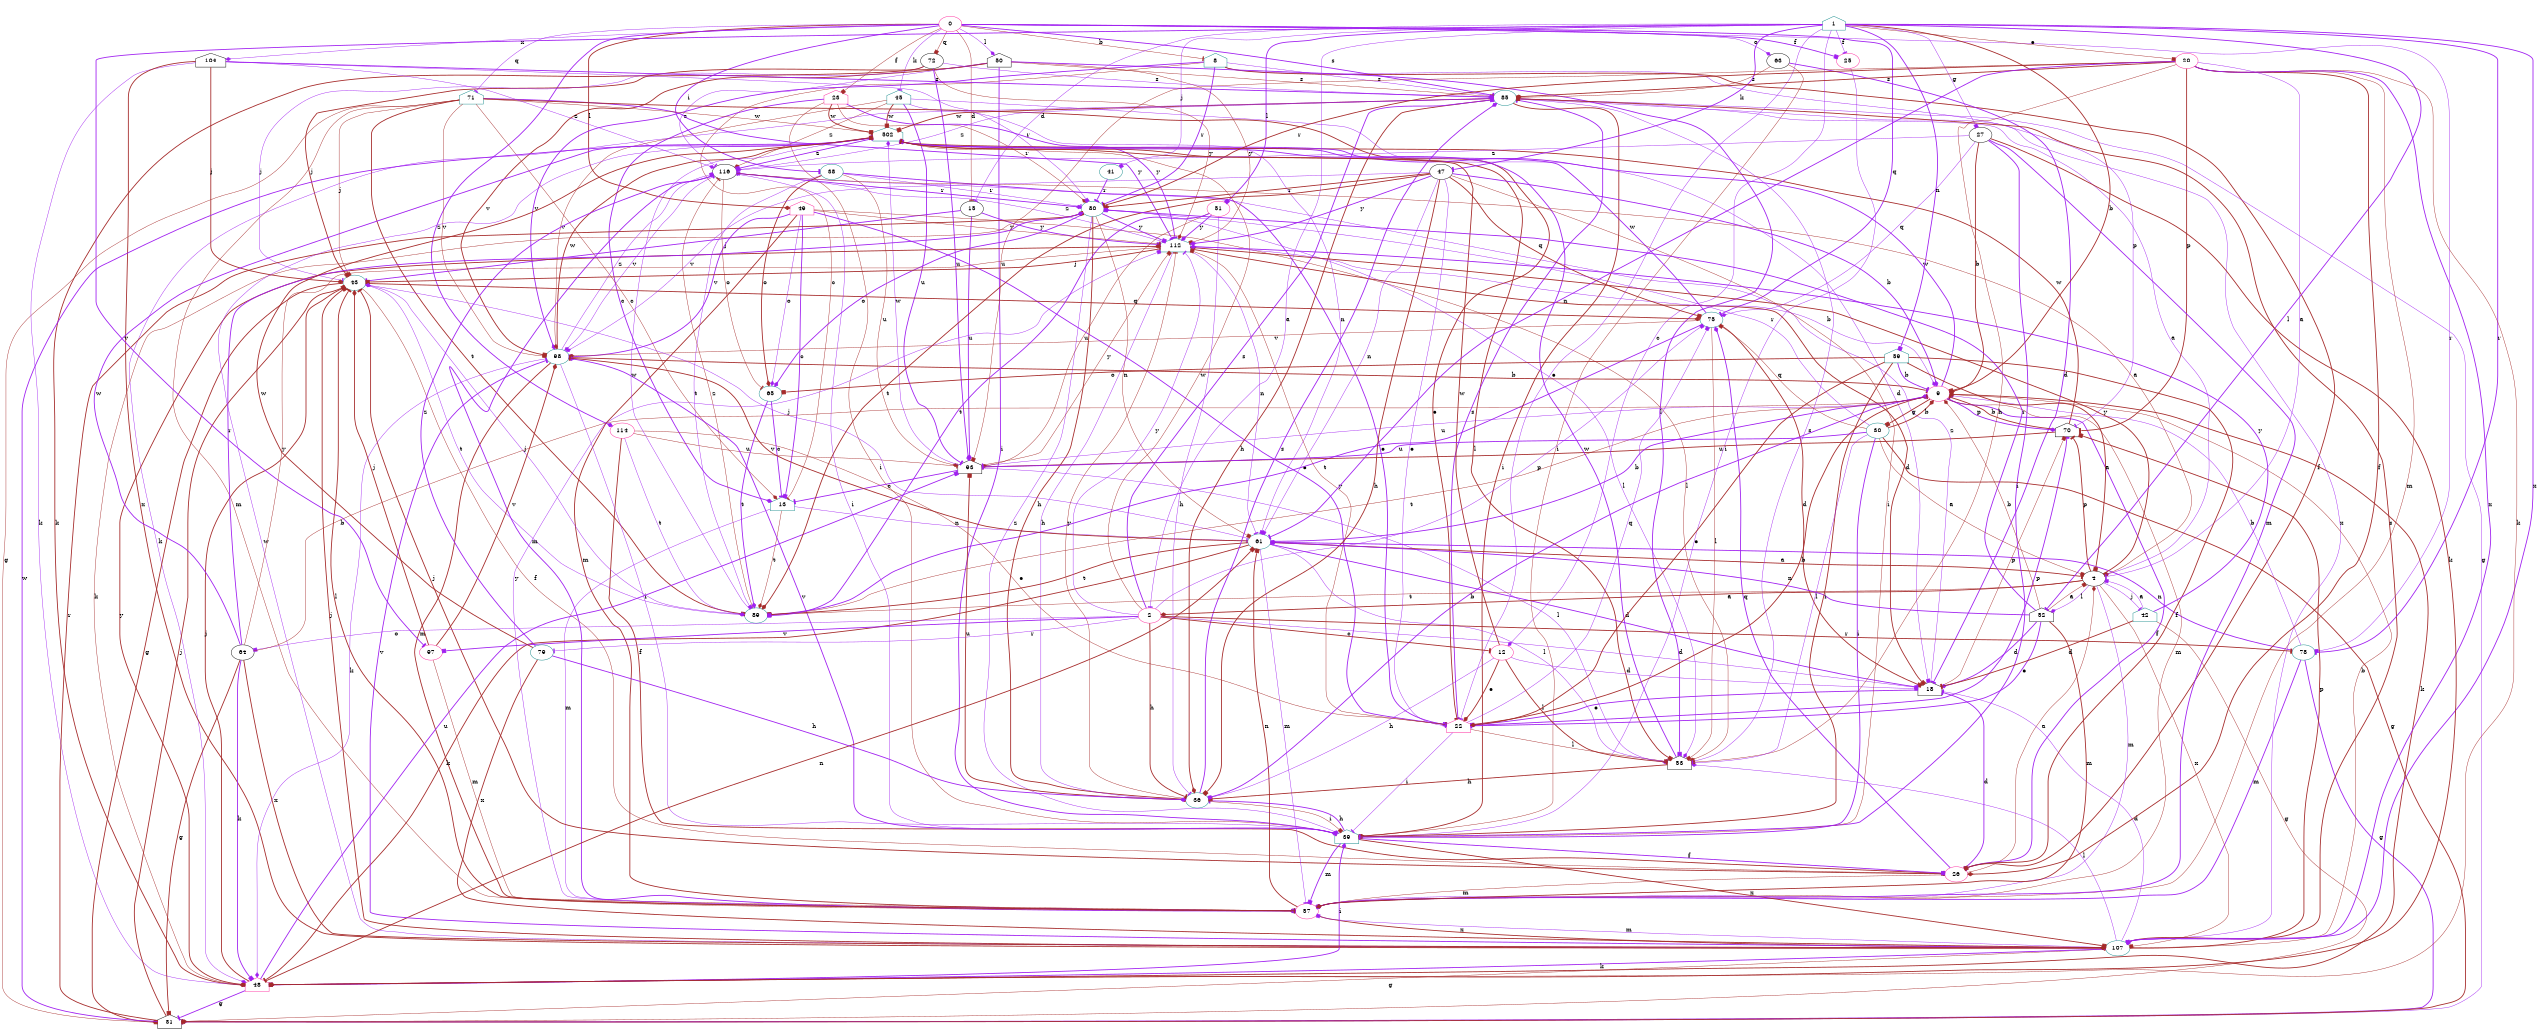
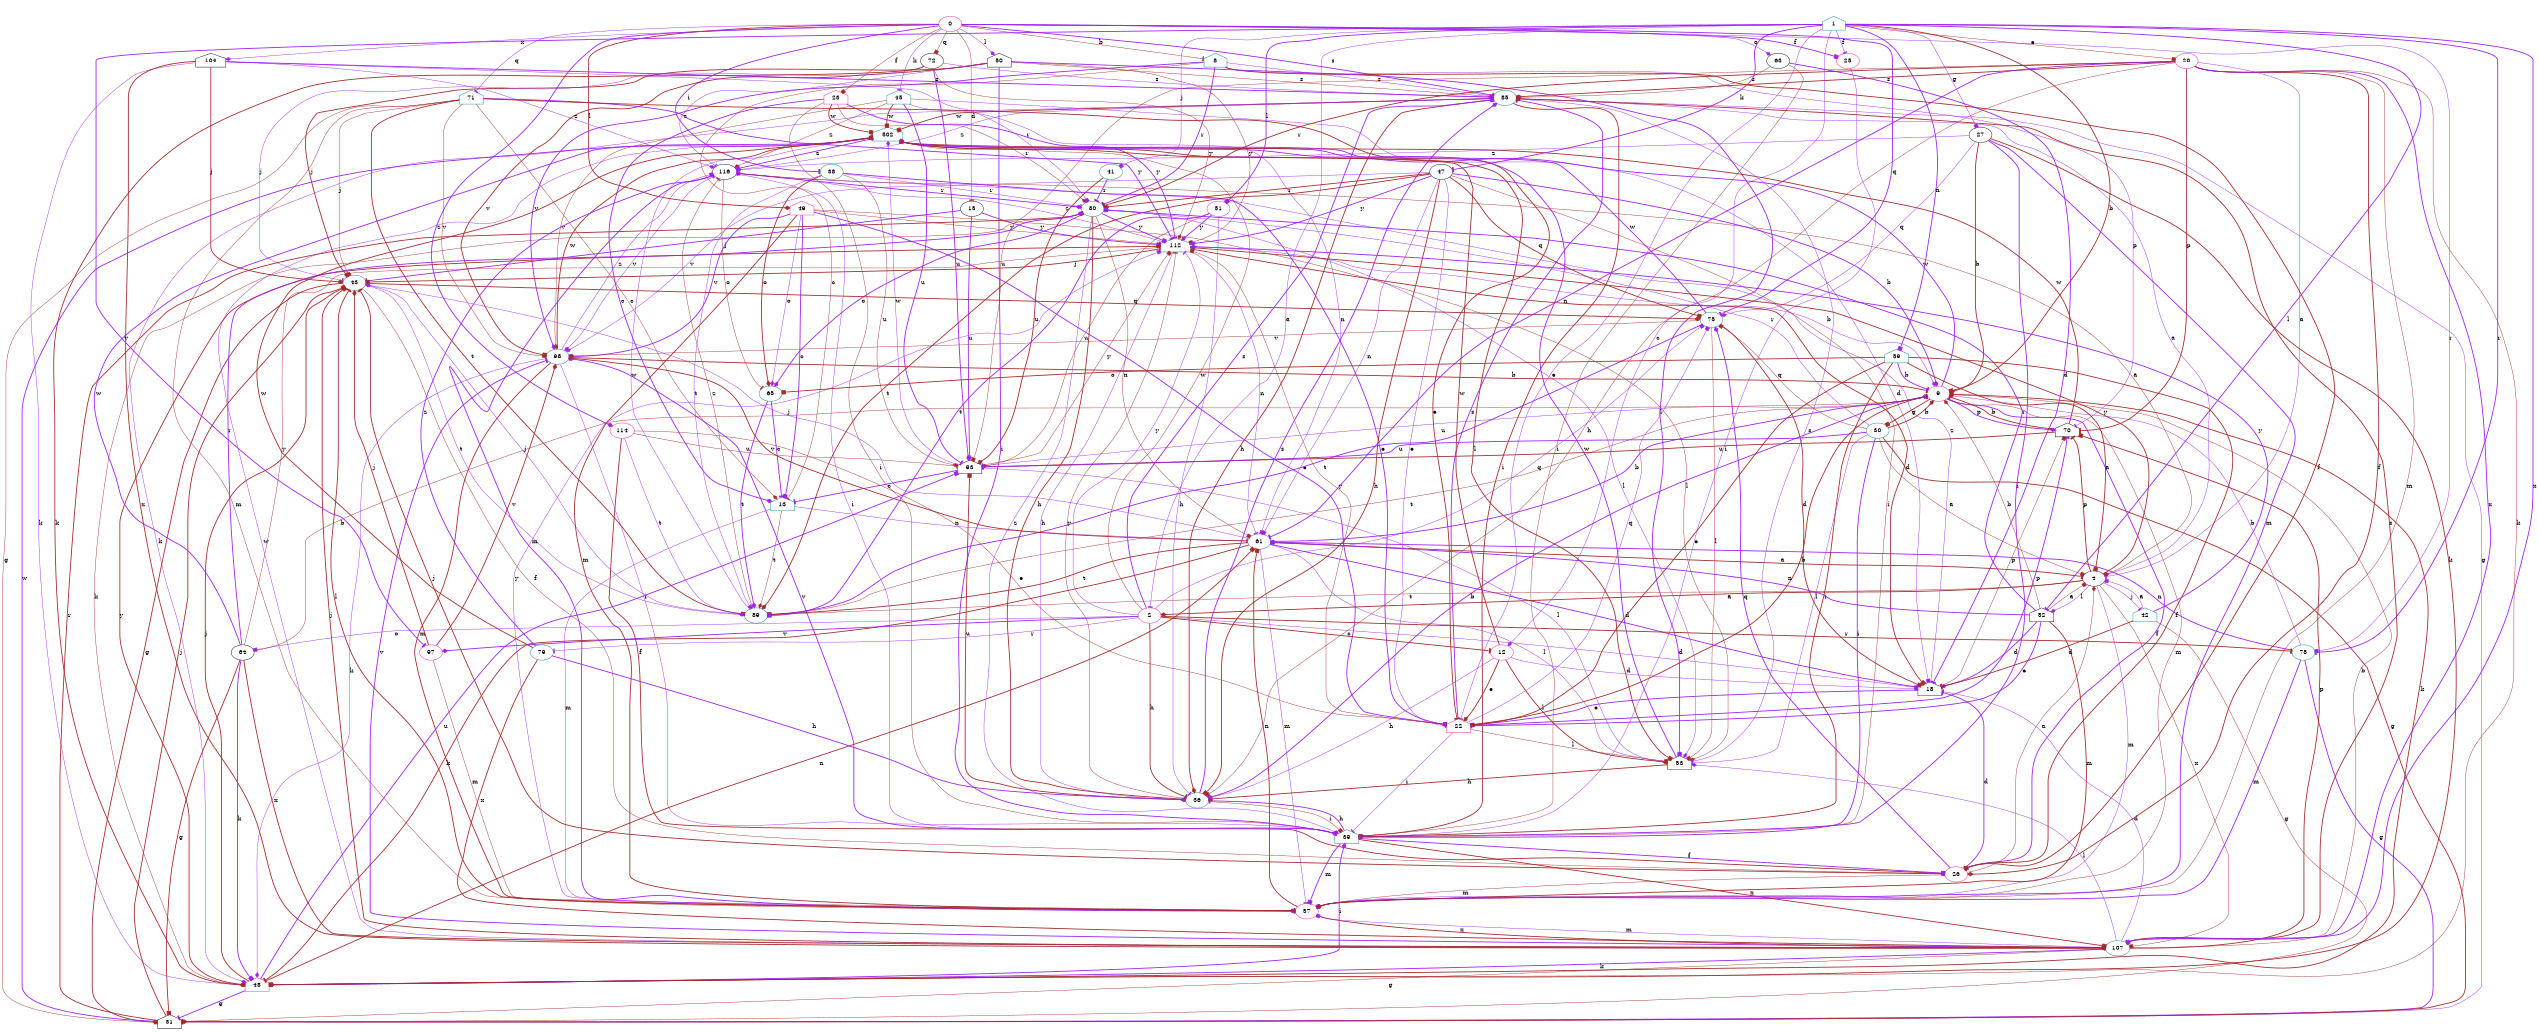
(1231, 33) -> none
(697, 114) -> none
(2226, 297) -> none
none -> (1034, 314)
(1995, 427) -> (1655, 330)
(1539, 468) -> (1539, 468)
(792, 631) -> (792, 631)
